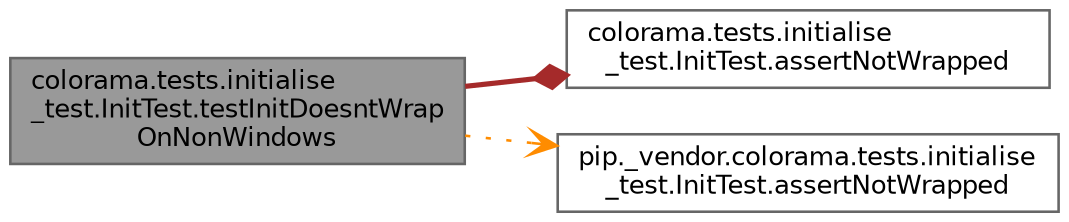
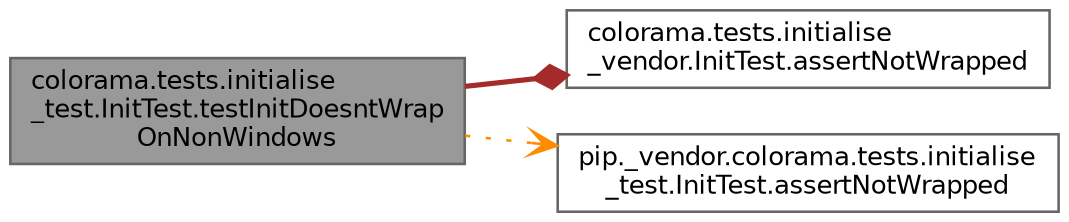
(808, 49) -> (808, 49)
